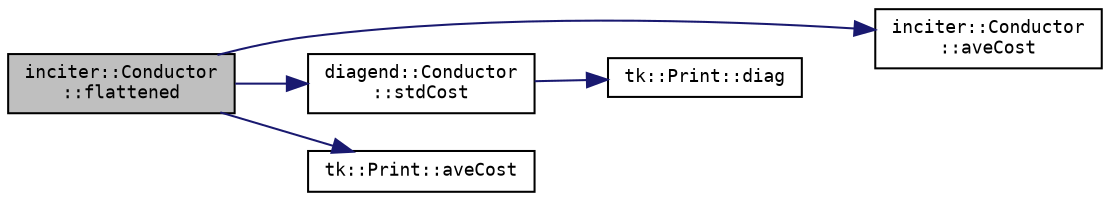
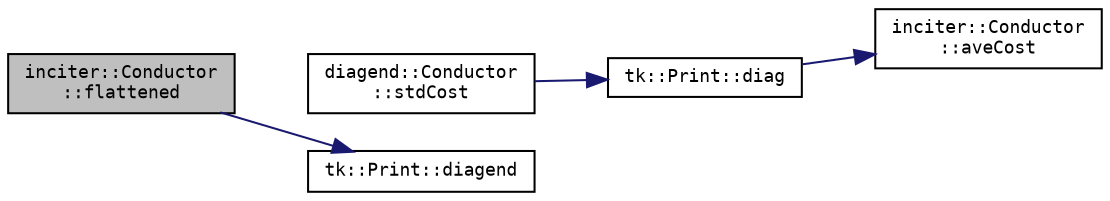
(535, 21) -> (828, 61)
(261, 84) -> none
(421, 171) -> (421, 171)
